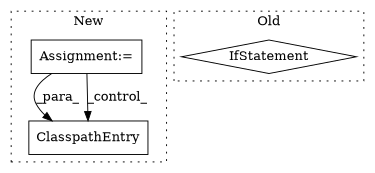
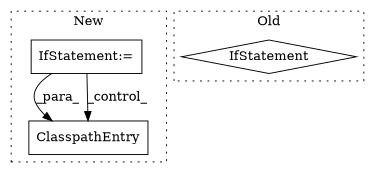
(87, 57) -> (87, 57)
